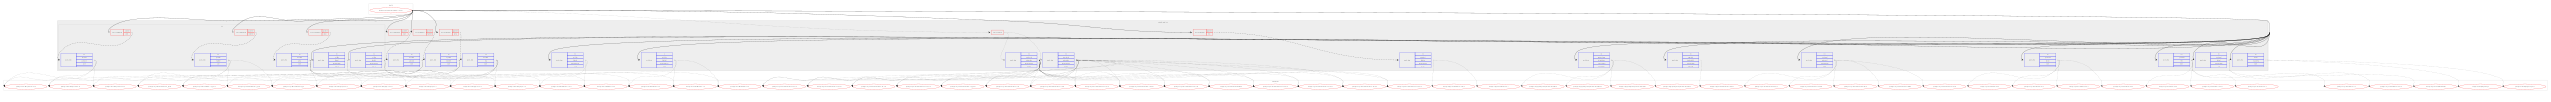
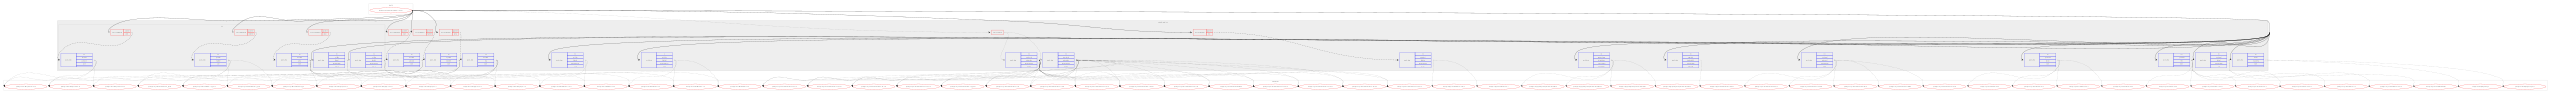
none -> (2302, 87)
